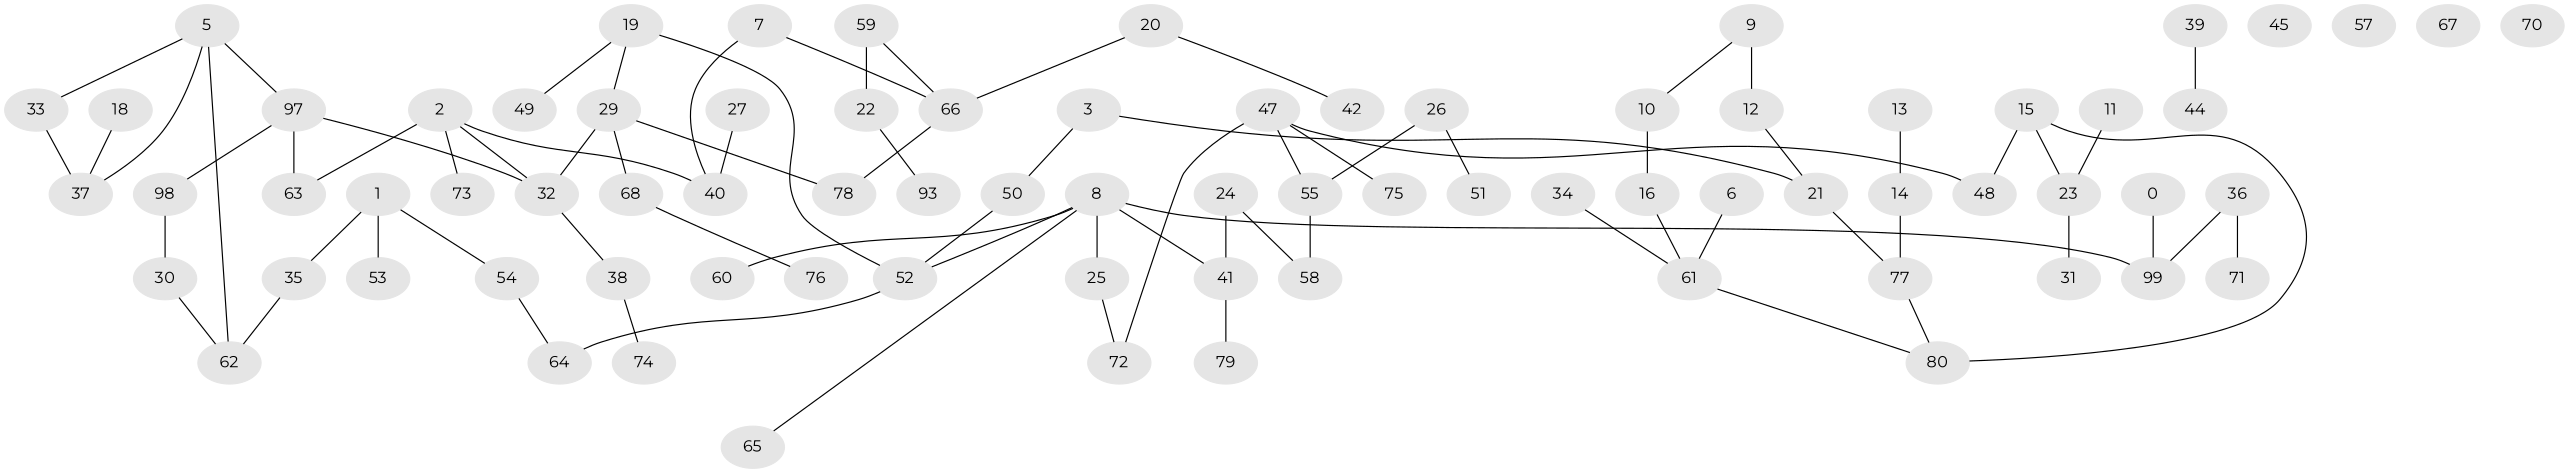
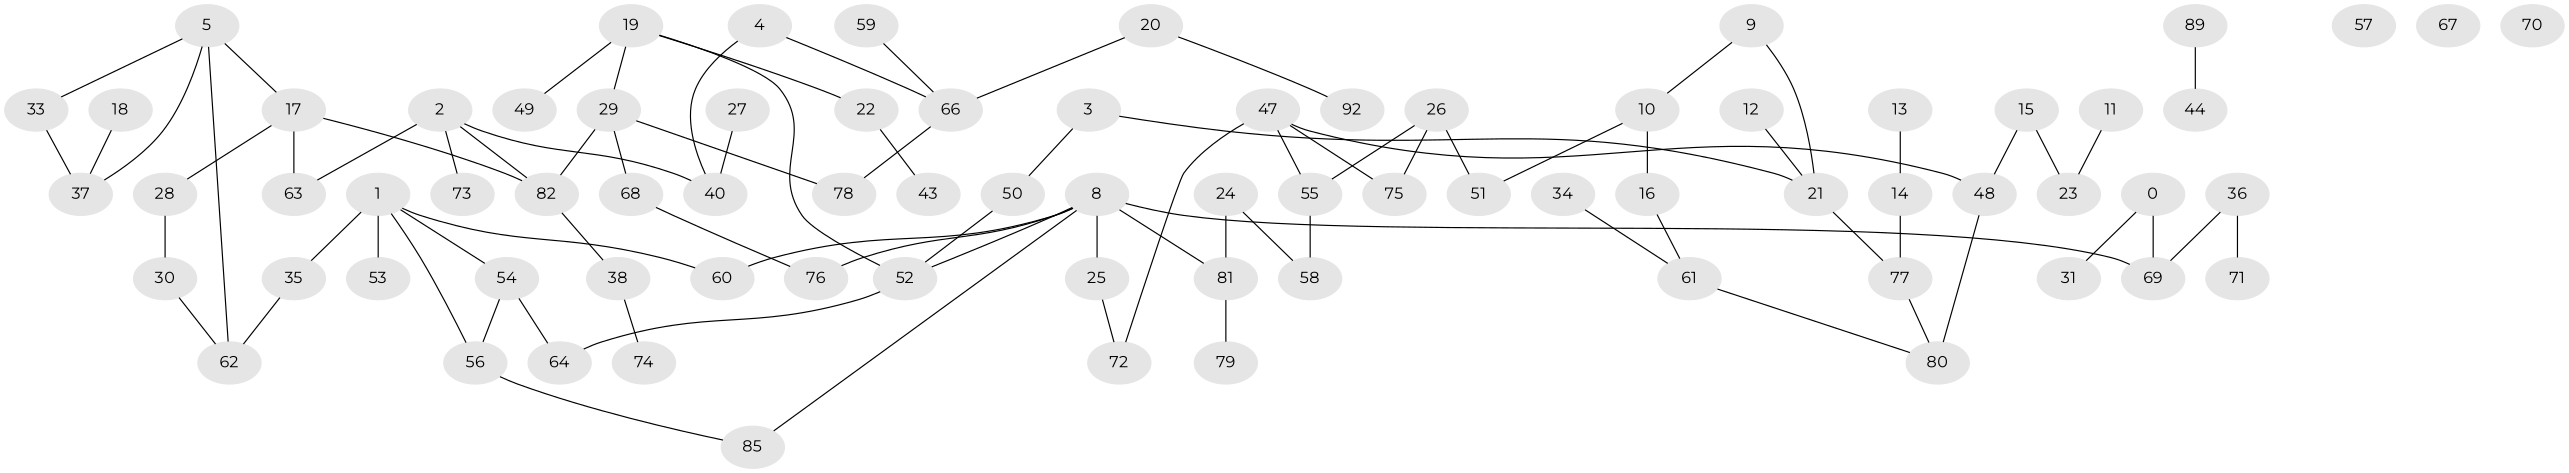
(760, 26) -> (760, 26)
(2195, 26) -> (2195, 26)
(2280, 26) -> none
(866, 63) -> (769, 71)
(1752, 68) -> (1800, 105)
(294, 110) -> (294, 110)
(1352, 110) -> (1352, 110)
none -> (1572, 148)
none -> (1412, 159)
(165, 194) -> (165, 194)
(547, 194) -> (547, 194)
(928, 194) -> (928, 194)
(1732, 194) -> none
(2069, 237) -> (2111, 236)
none -> (548, 240)
none -> (904, 246)
(2297, 274) -> (1961, 279)
(1226, 279) -> (1226, 279)
(2153, 279) -> (2153, 279)
none -> (475, 363)
(753, 447) -> (753, 447)
